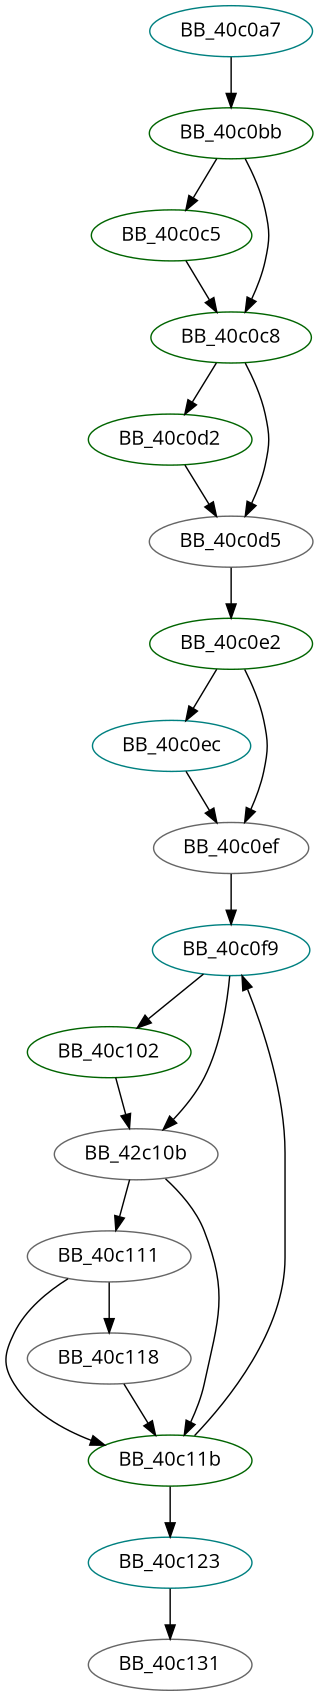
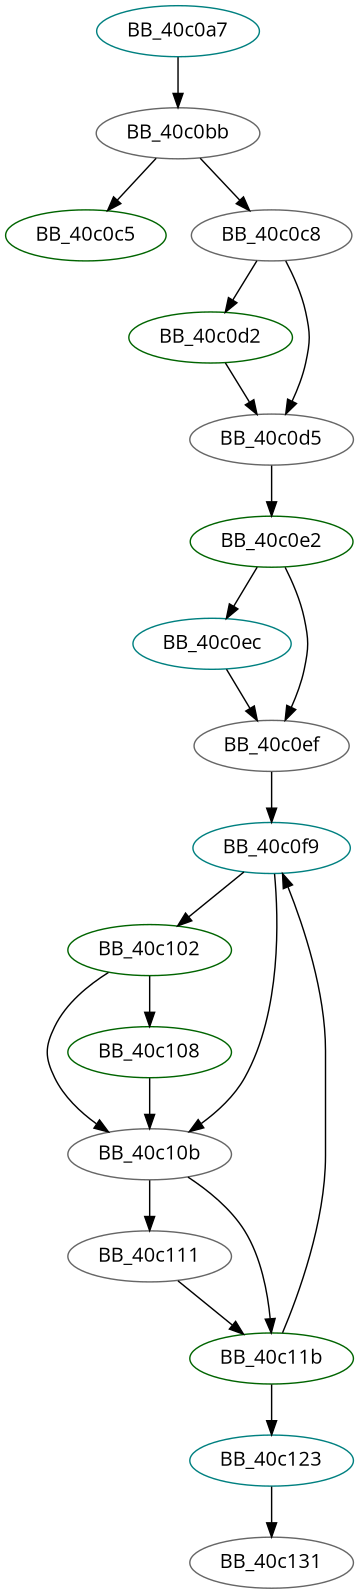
(231, 133) -> (178, 133)
(198, 280) -> none
(231, 337) -> (272, 235)
none -> (150, 1052)
(136, 1154) -> (150, 1154)
(109, 1358) -> none
